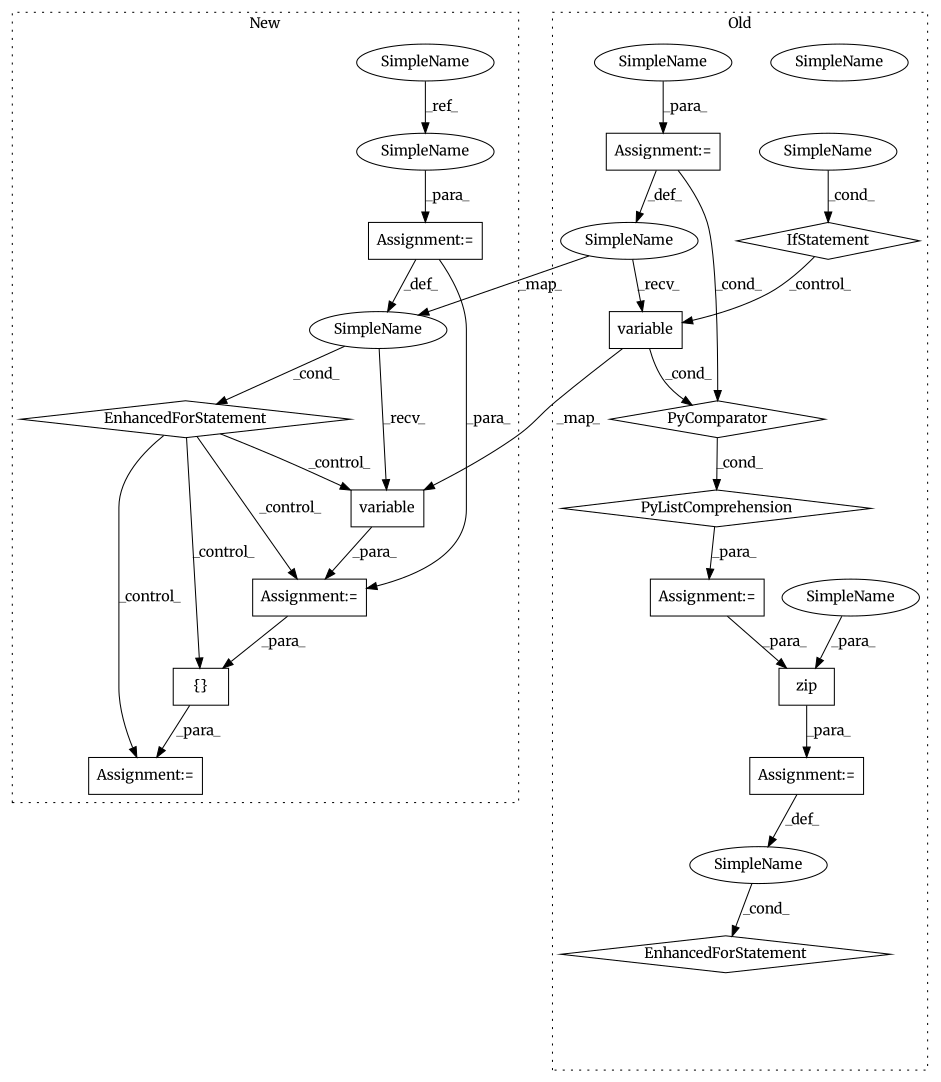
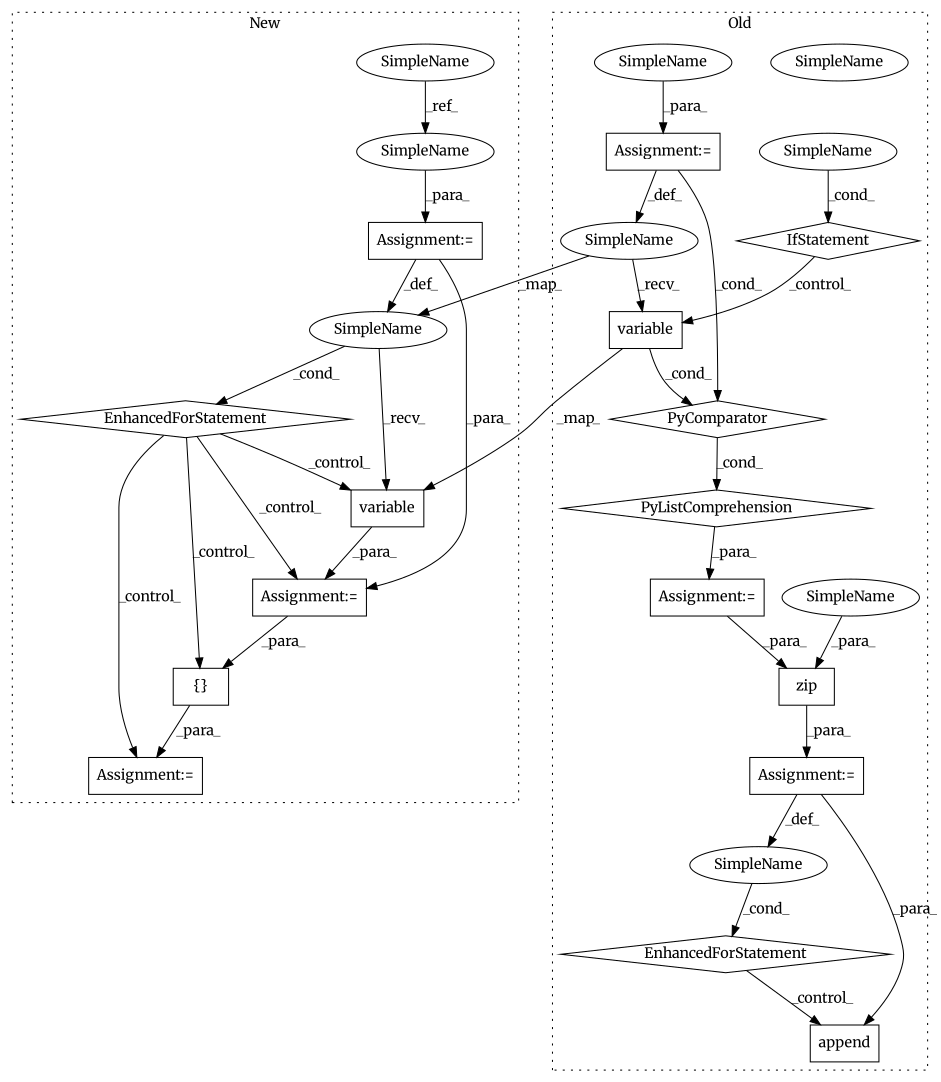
none -> (845, 1043)
